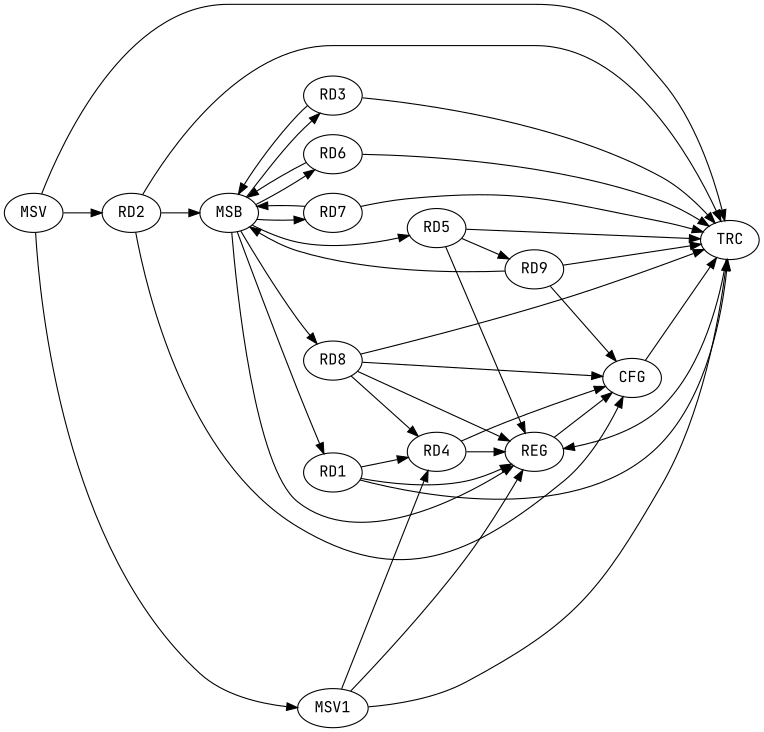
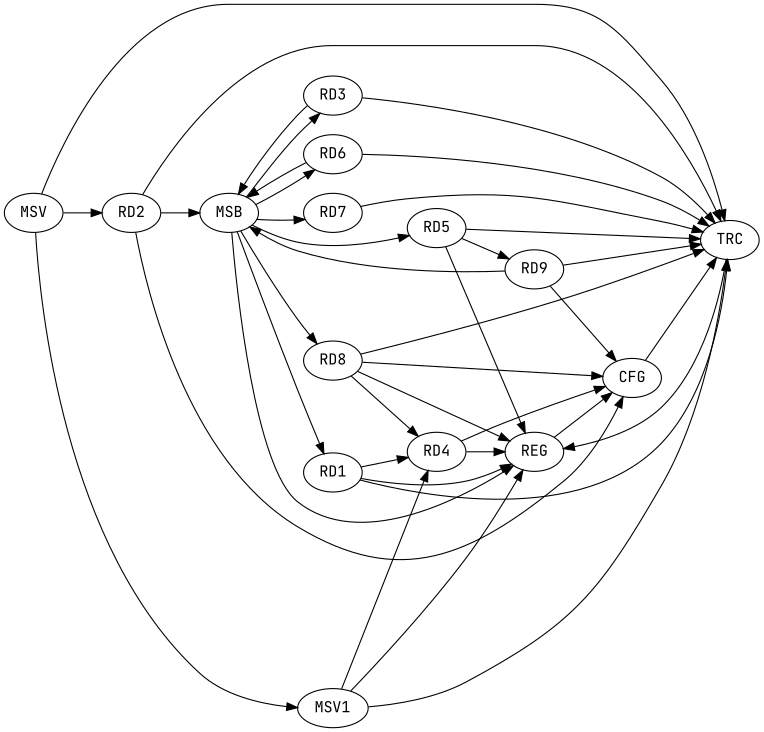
(286, 206) -> none
